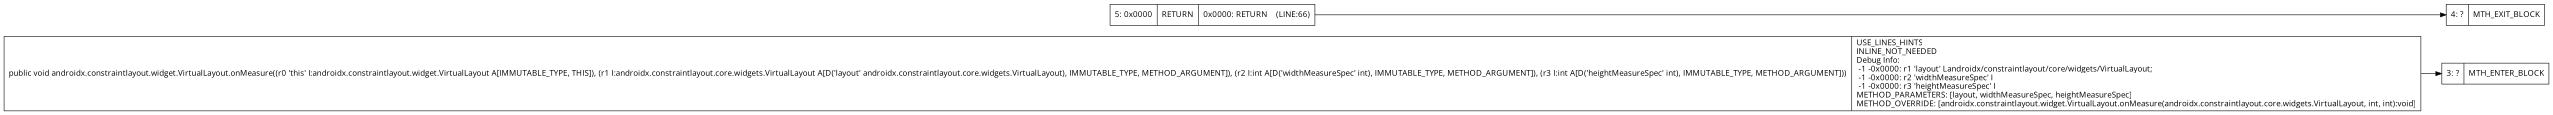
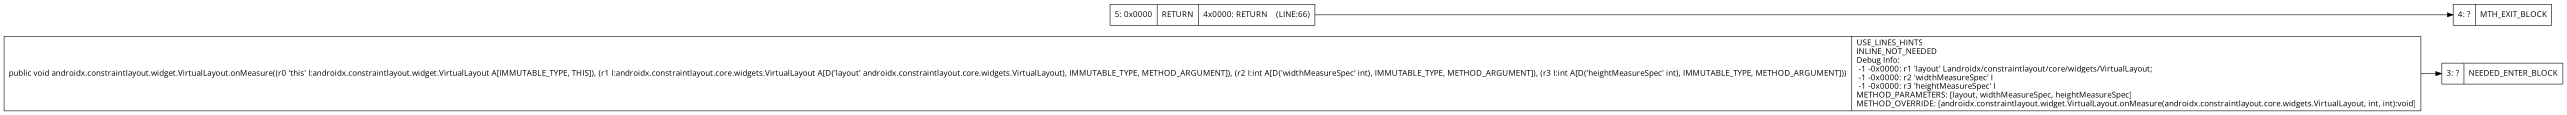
(1257, 15) -> (1257, 15)
(2506, 73) -> (2513, 73)
